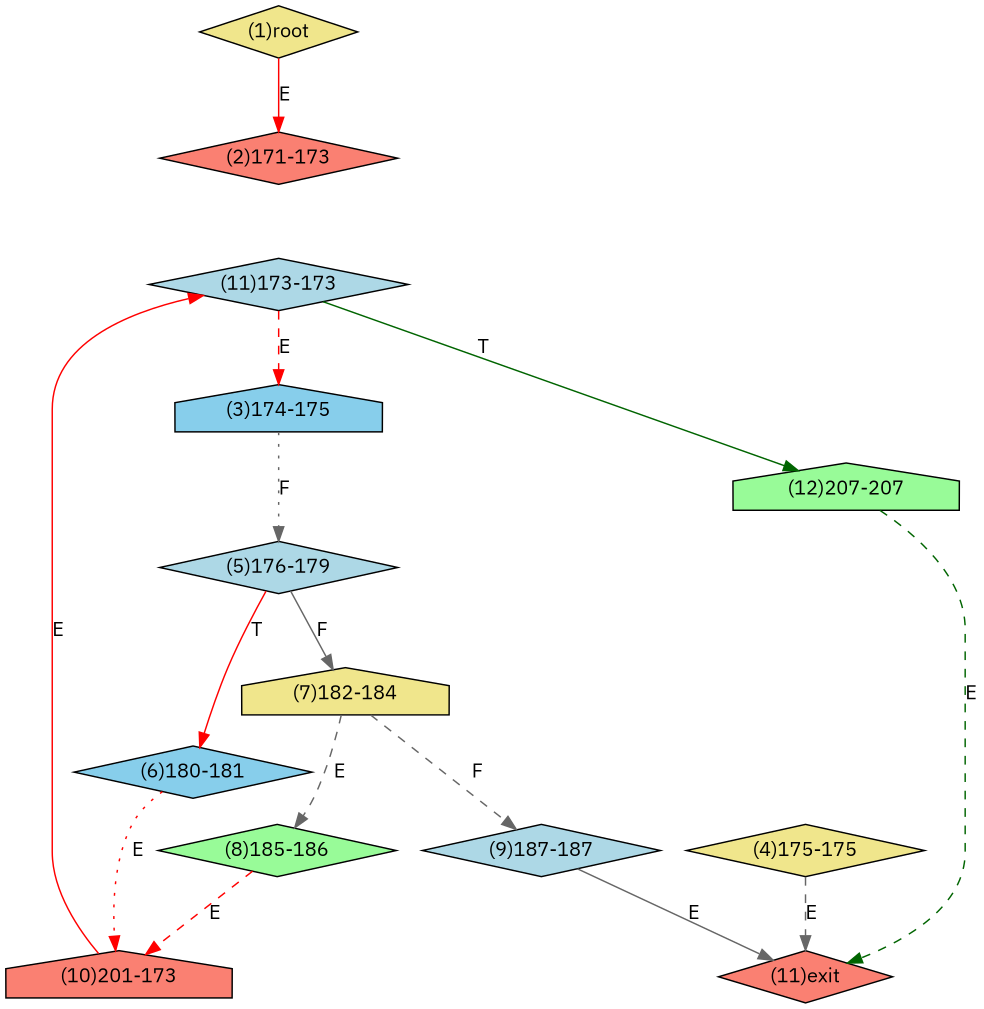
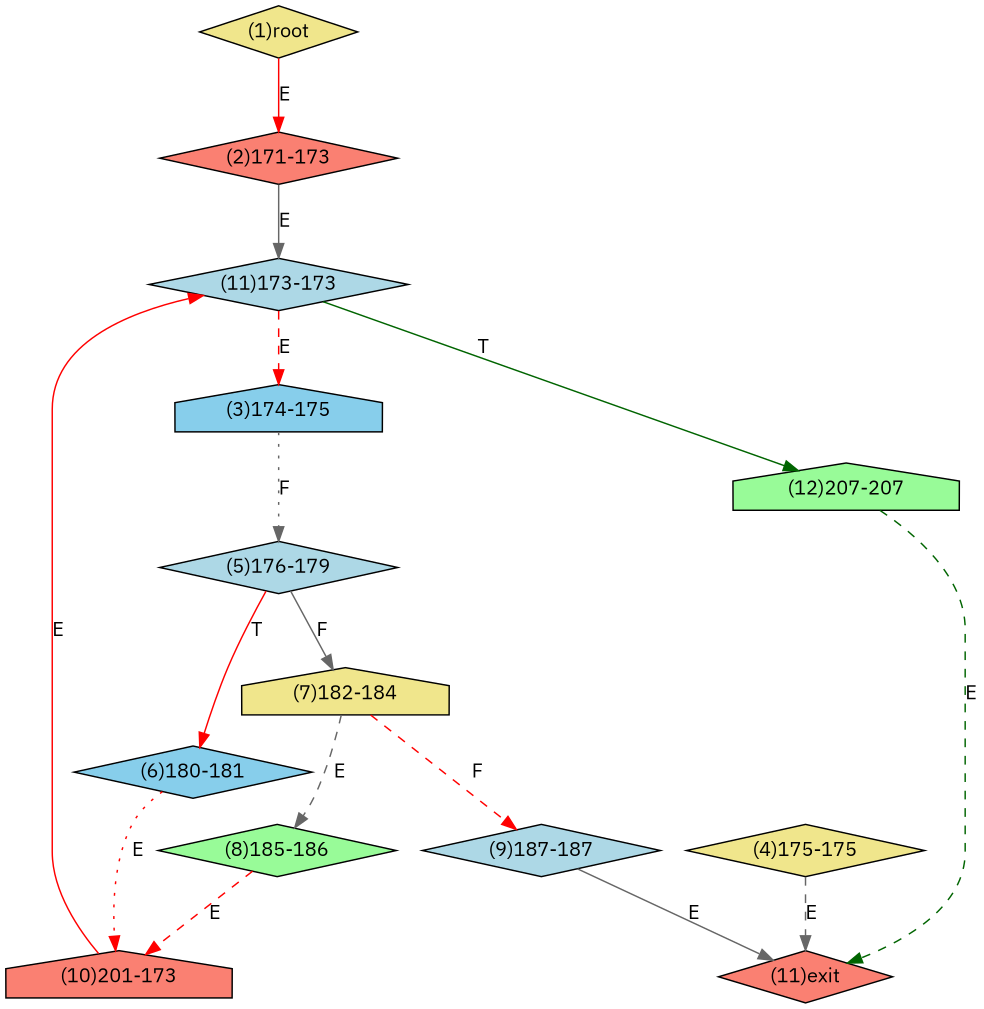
none -> (279, 214)
(437, 768) -> (437, 768)
